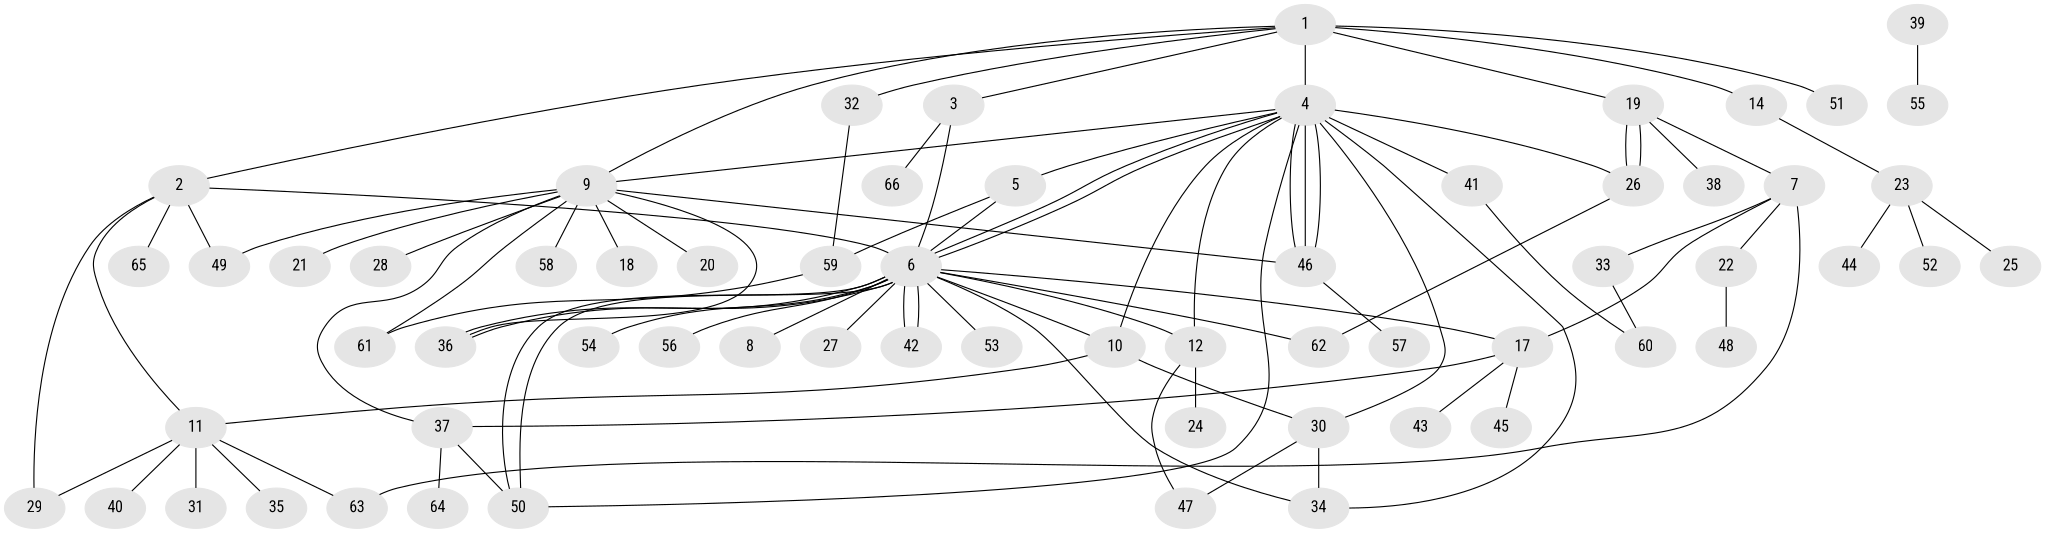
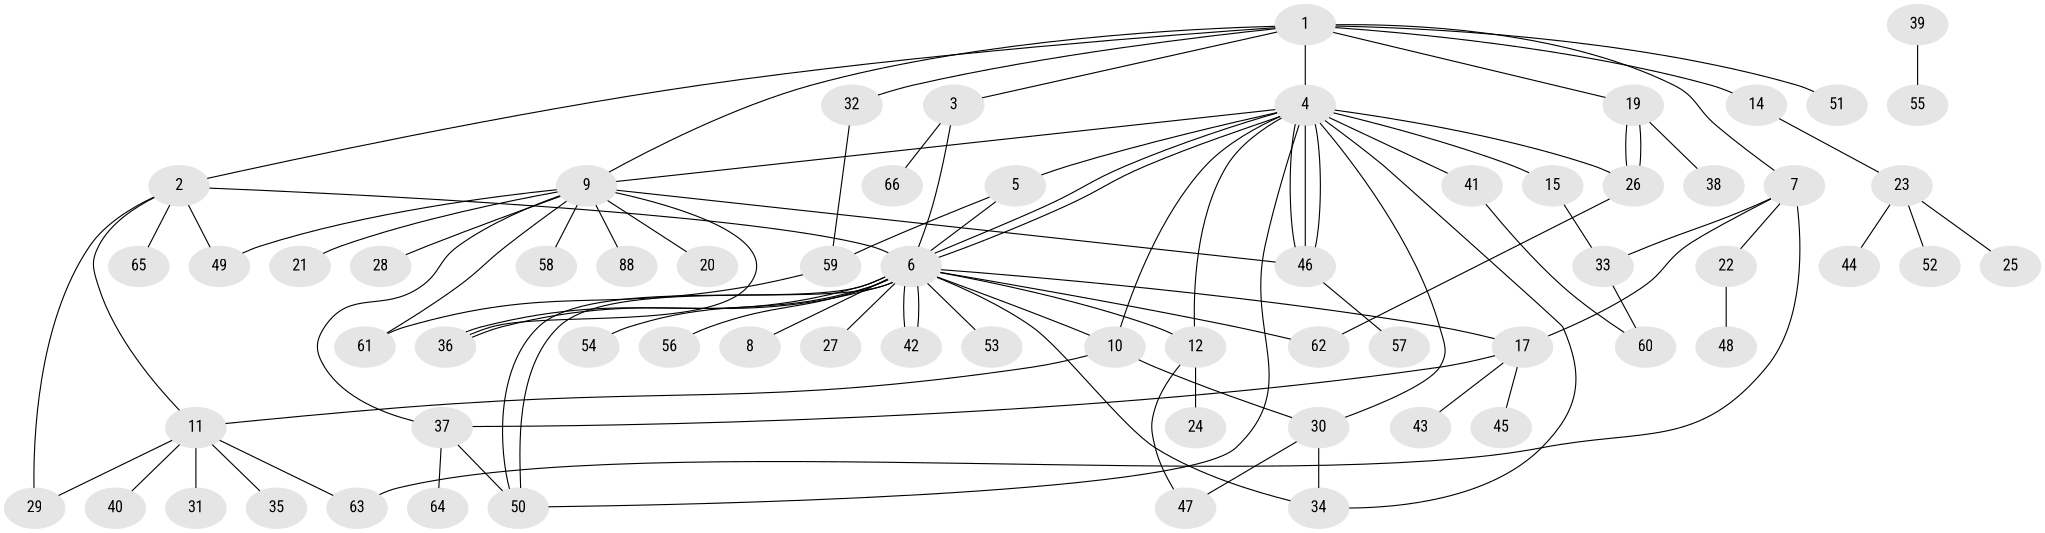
(1714, 145) -> (1664, 81)
none -> (1553, 186)
(627, 266) -> (627, 266)
